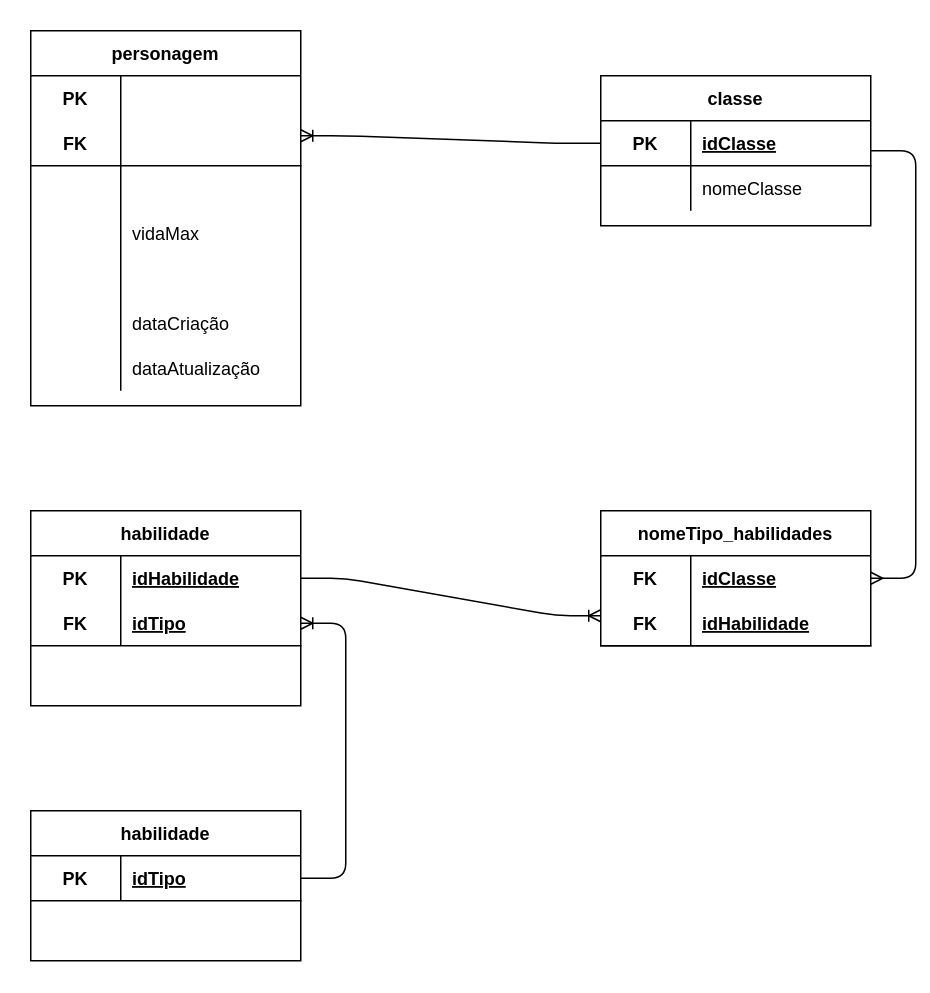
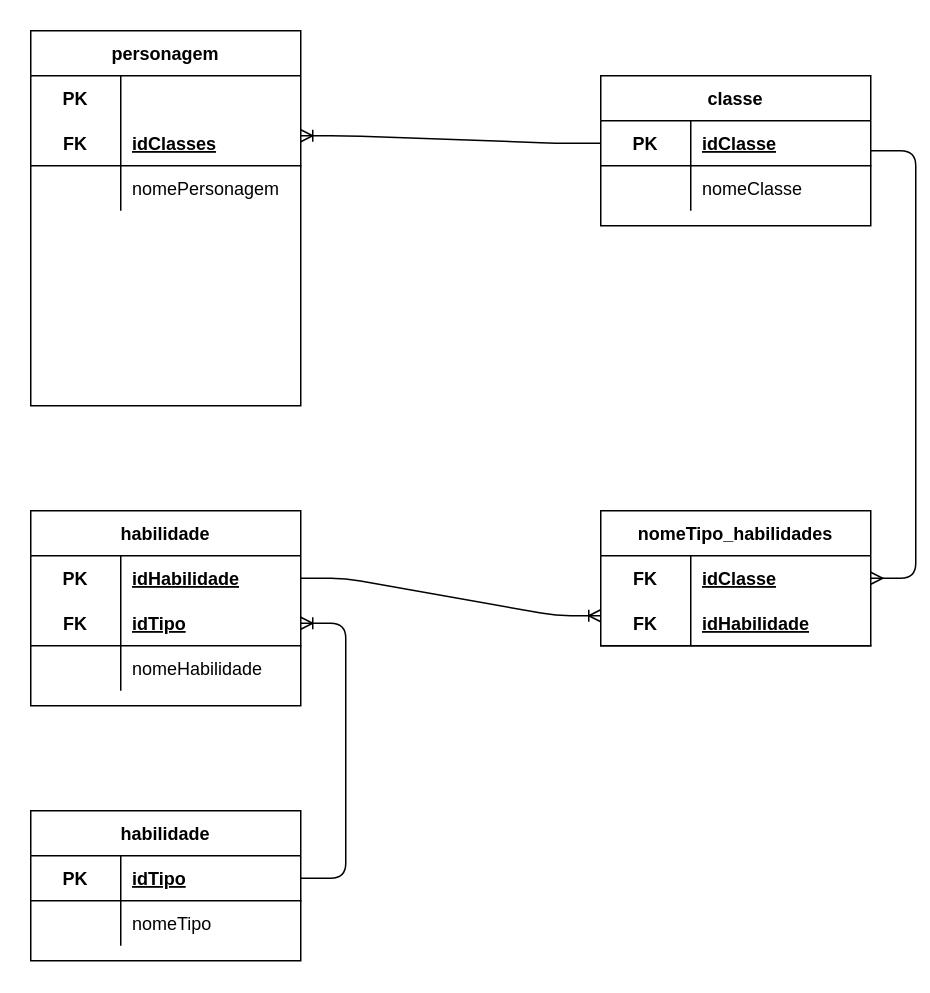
none -> (211, 143)
none -> (211, 188)
(211, 233) -> none
(211, 323) -> none
(211, 368) -> none
none -> (211, 668)
none -> (211, 923)
